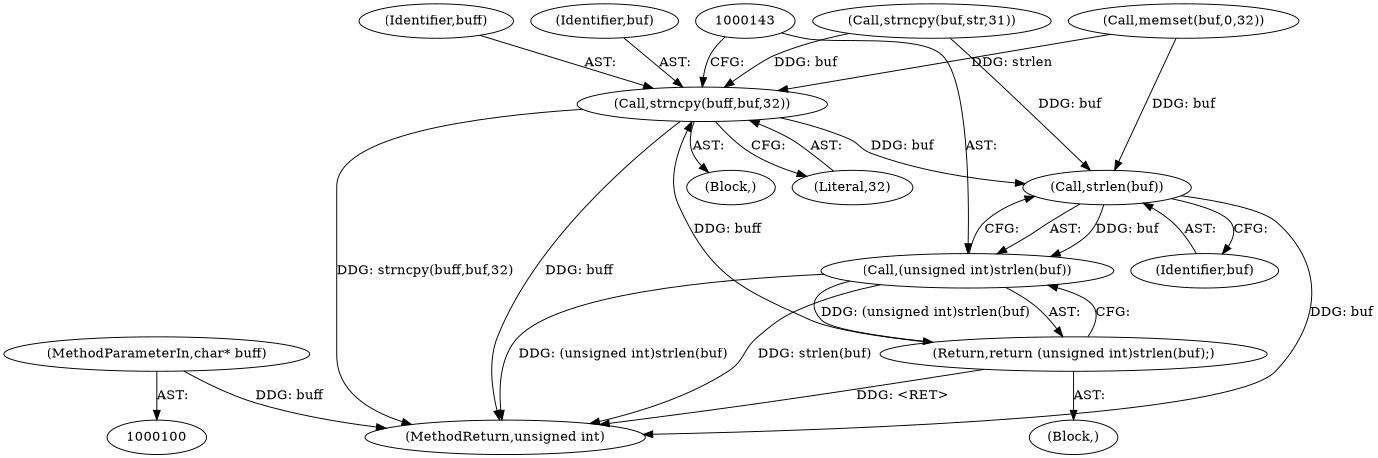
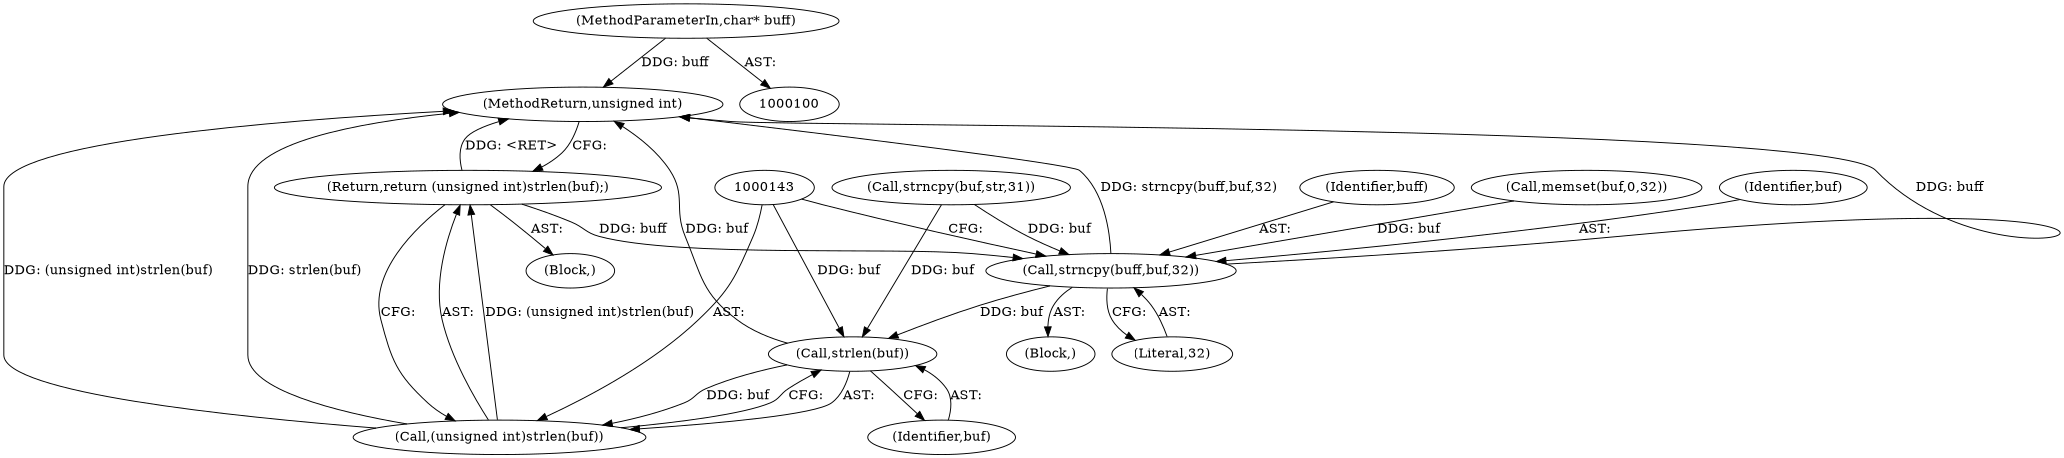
(1012, 63) -> (1409, 229)
(1147, 100) -> (806, 266)
none -> (566, 149)
